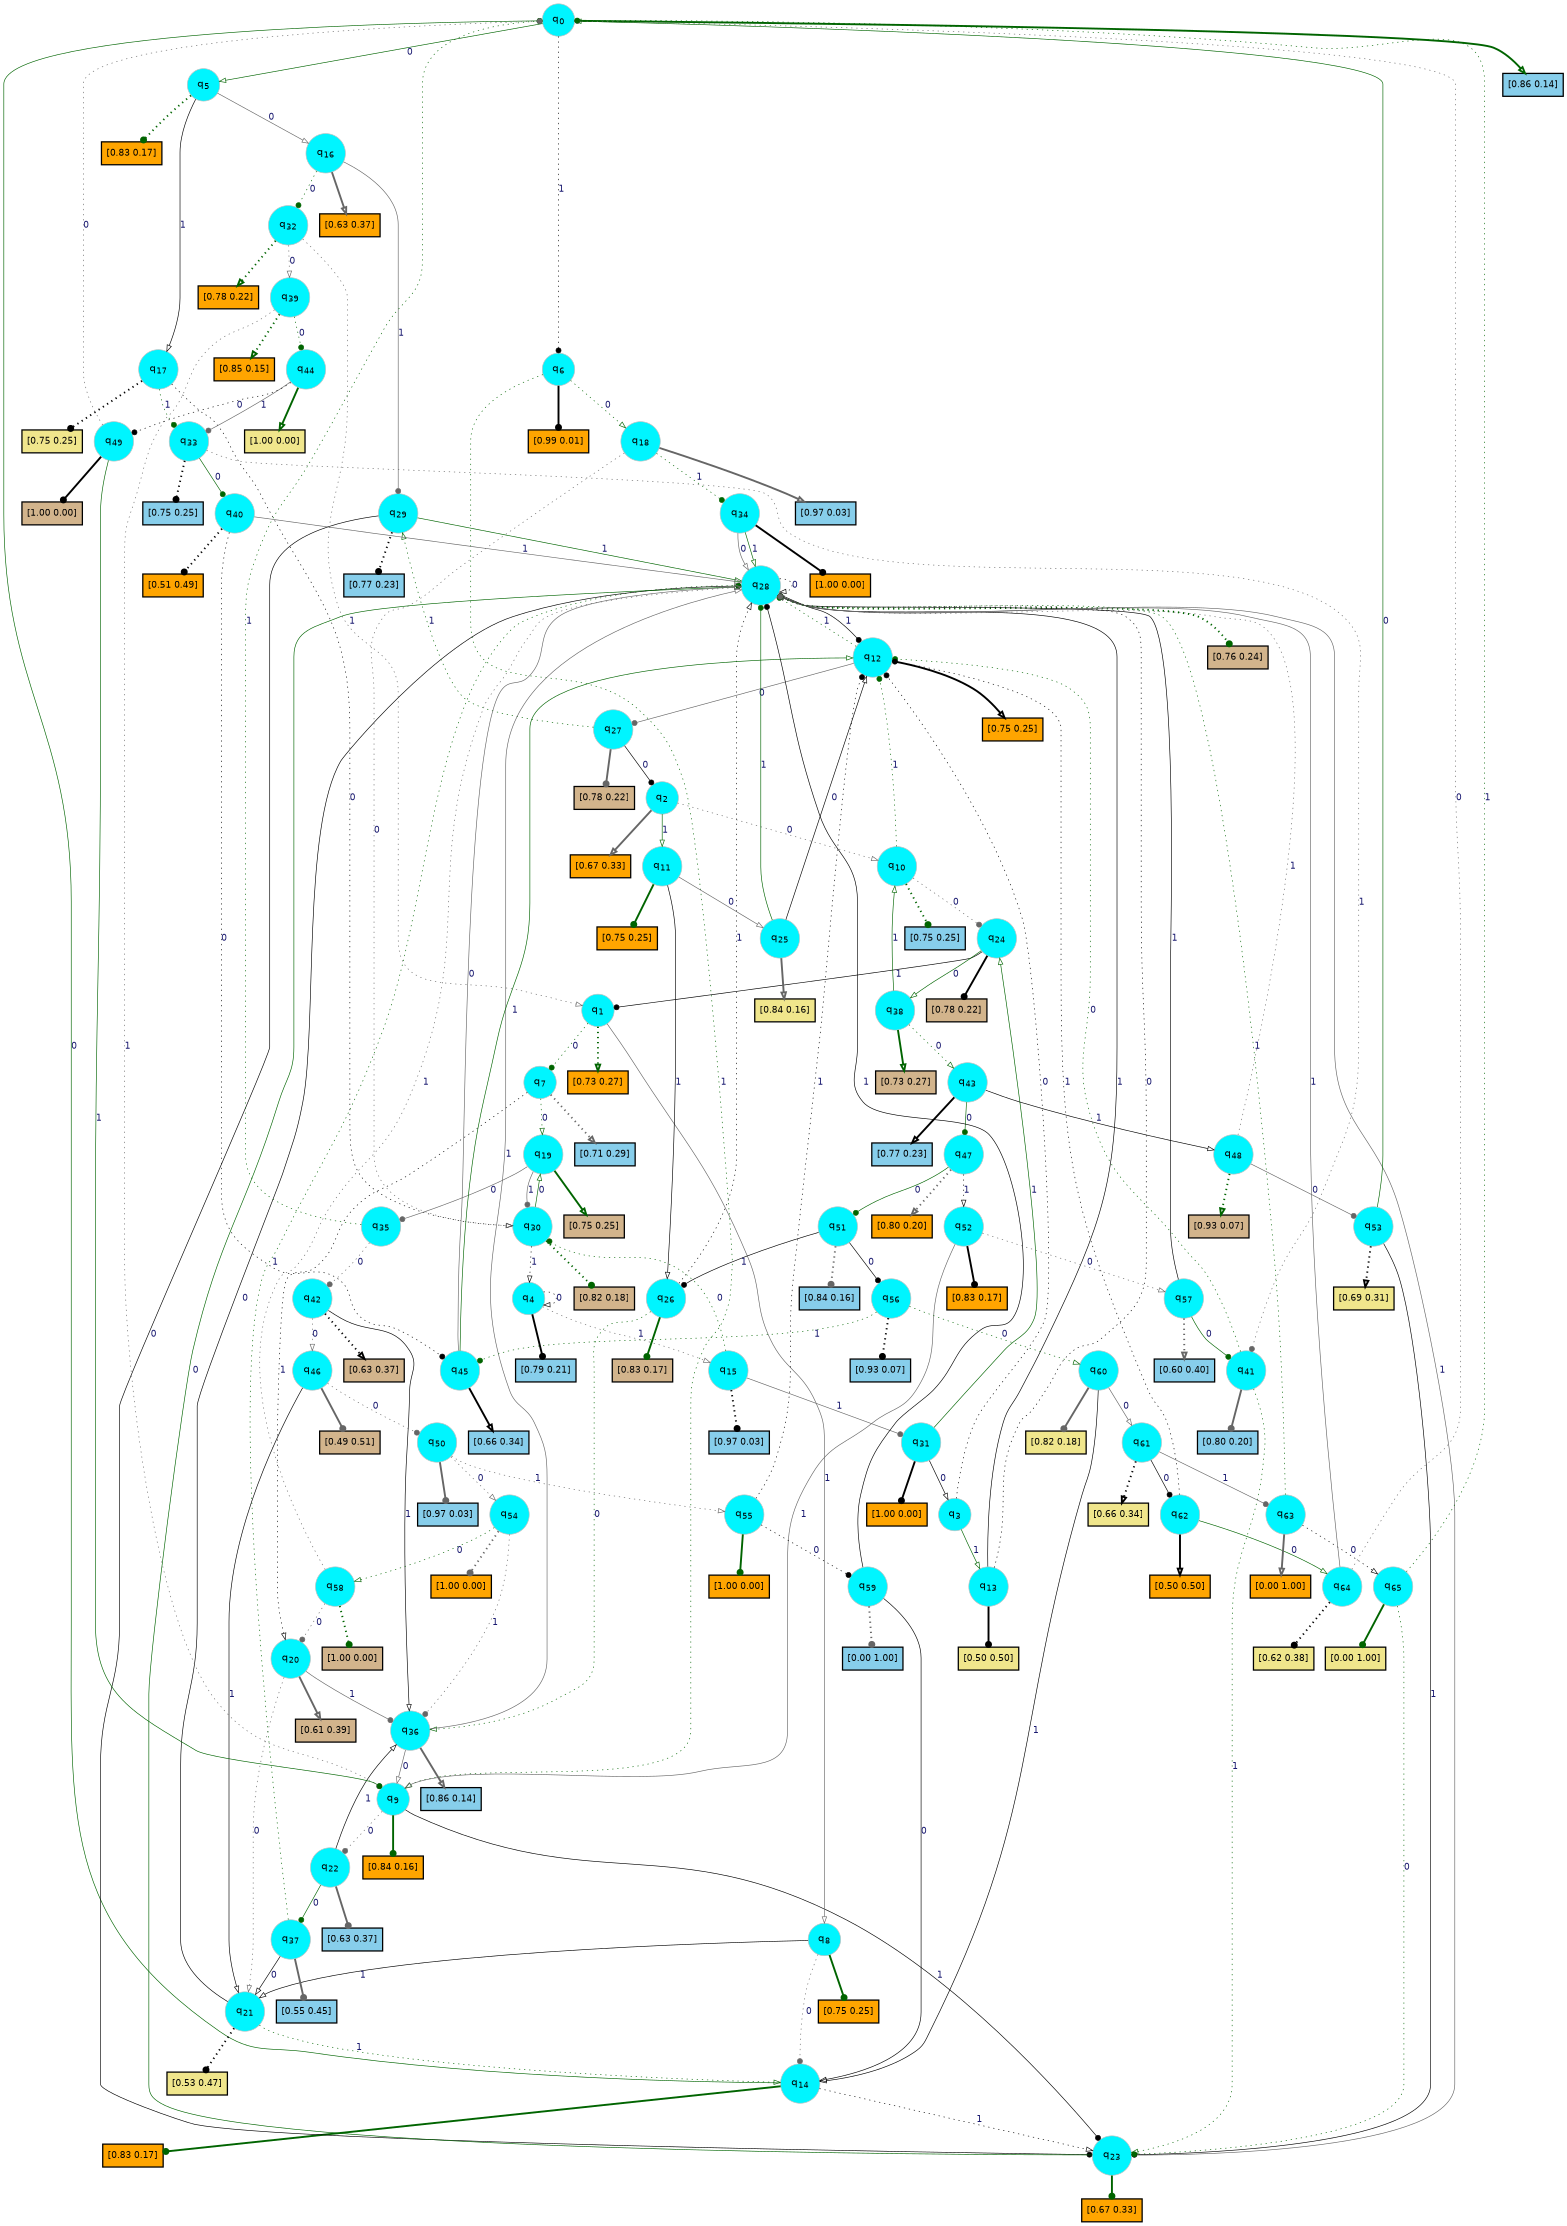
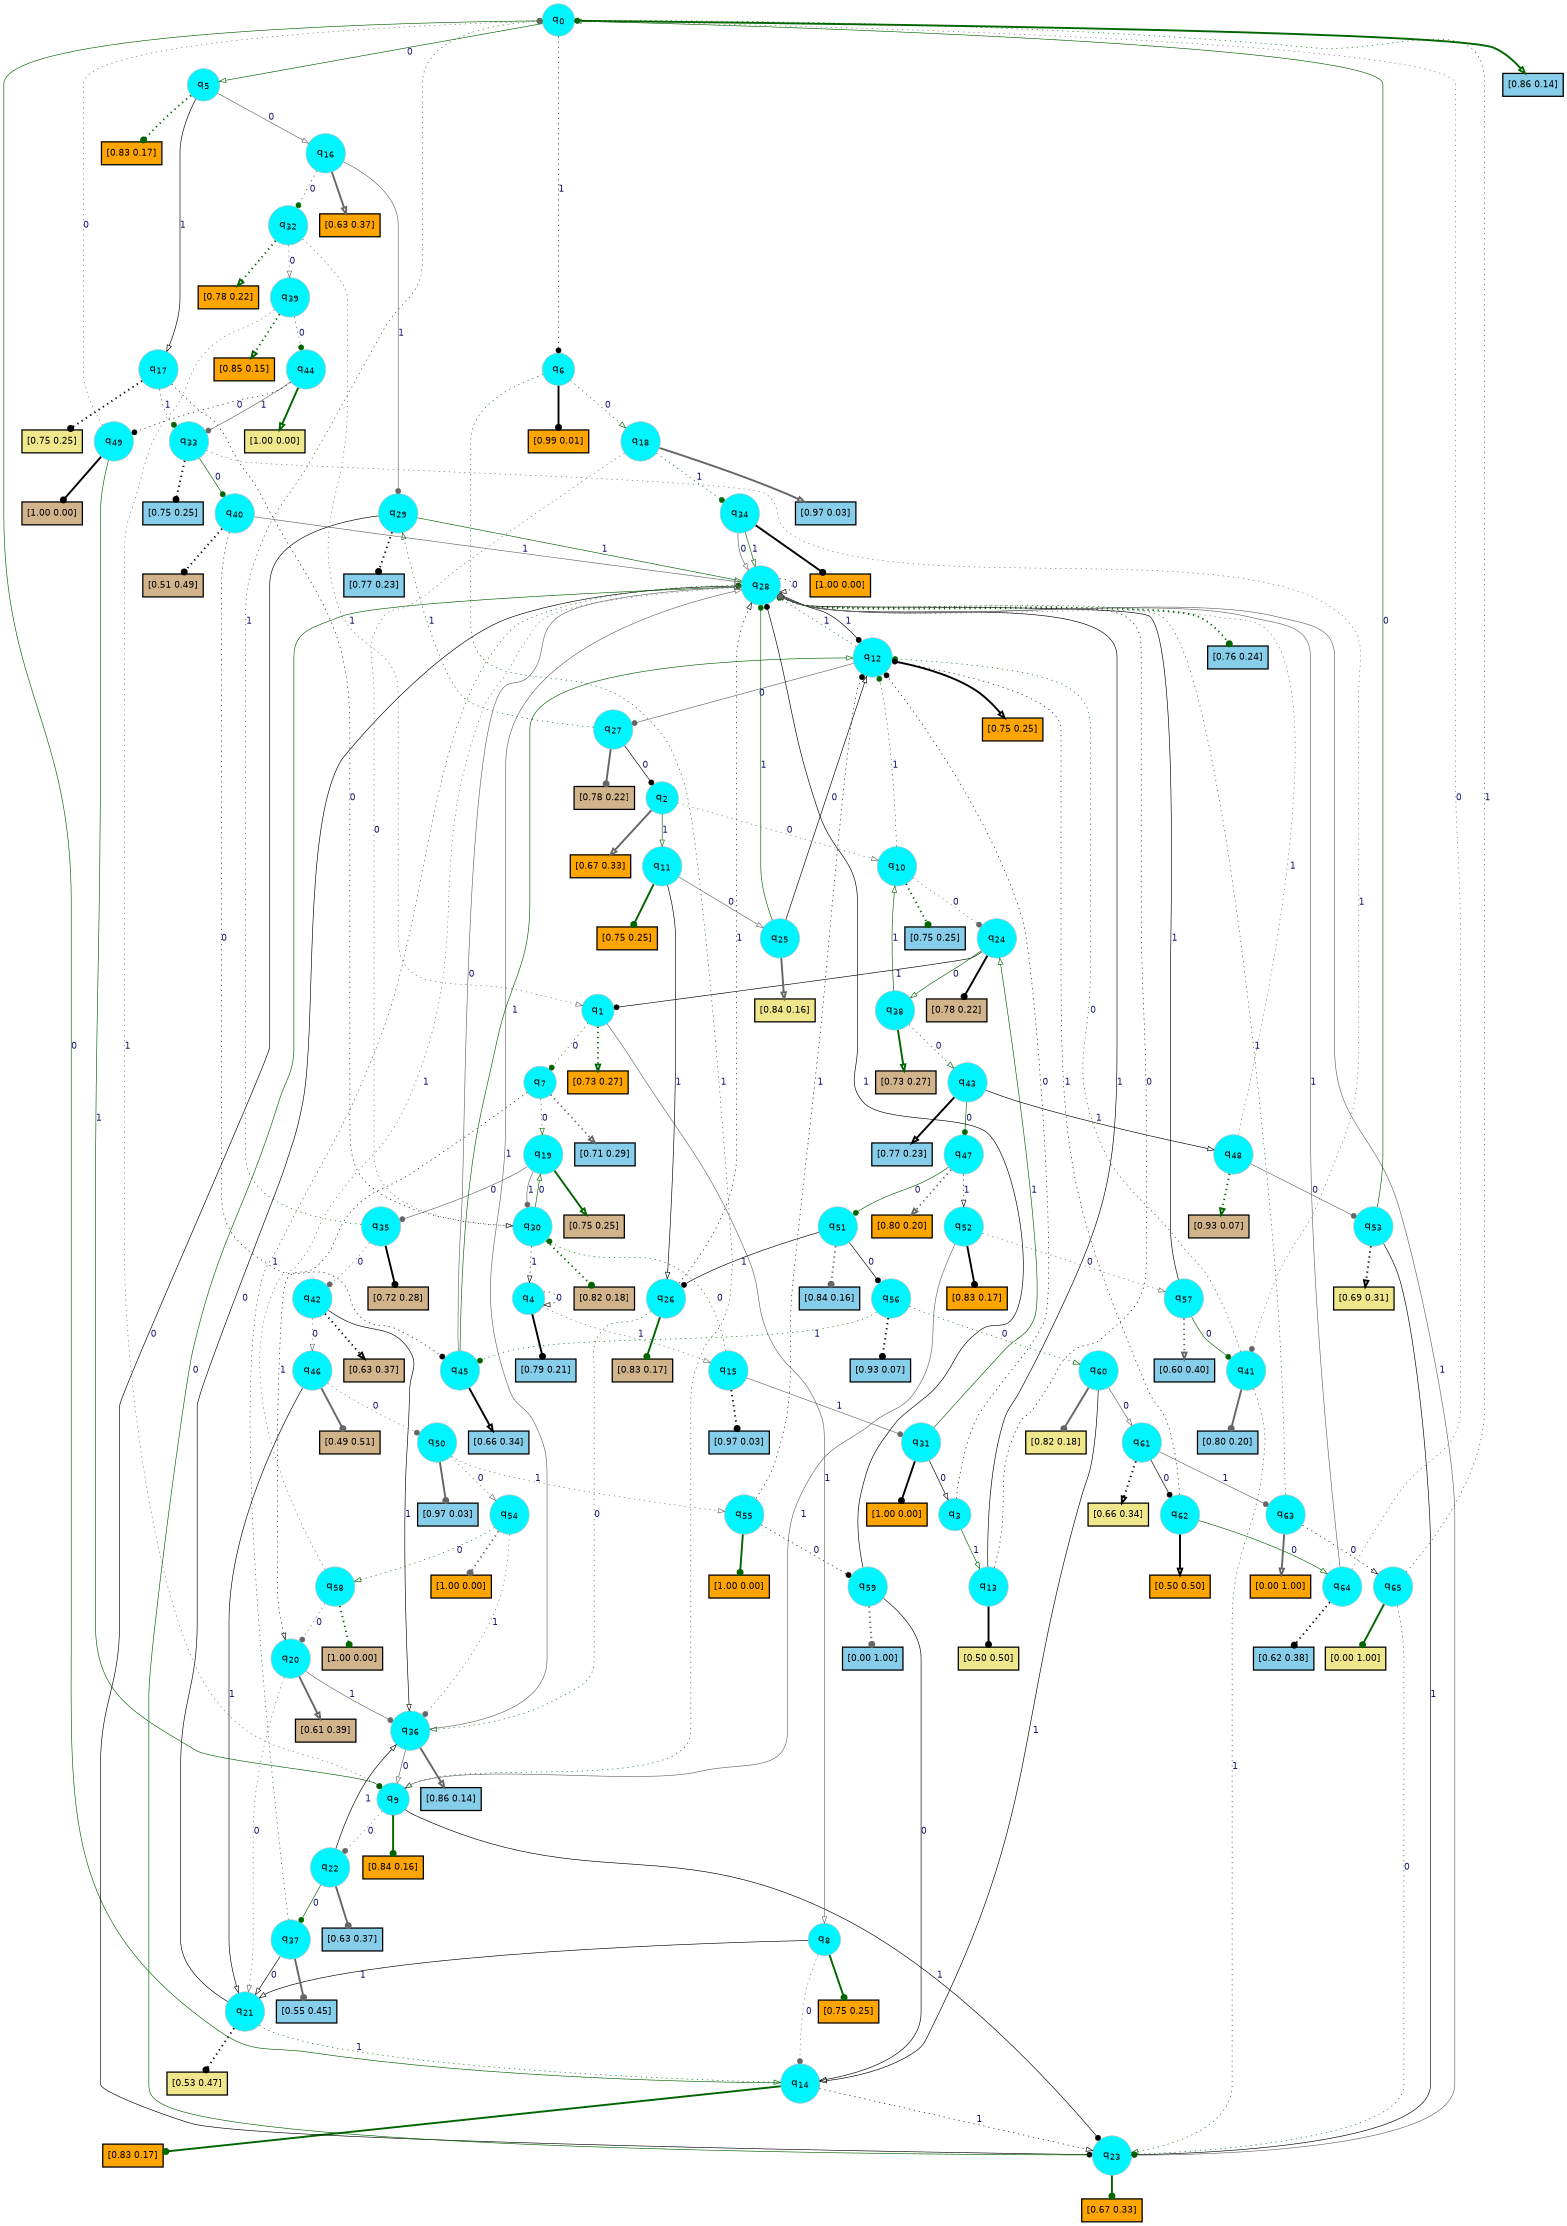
(173, 585) -> (173, 585)
(1238, 657) -> (1238, 657)
none -> (398, 1298)
(1284, 1659) -> (1284, 1659)
